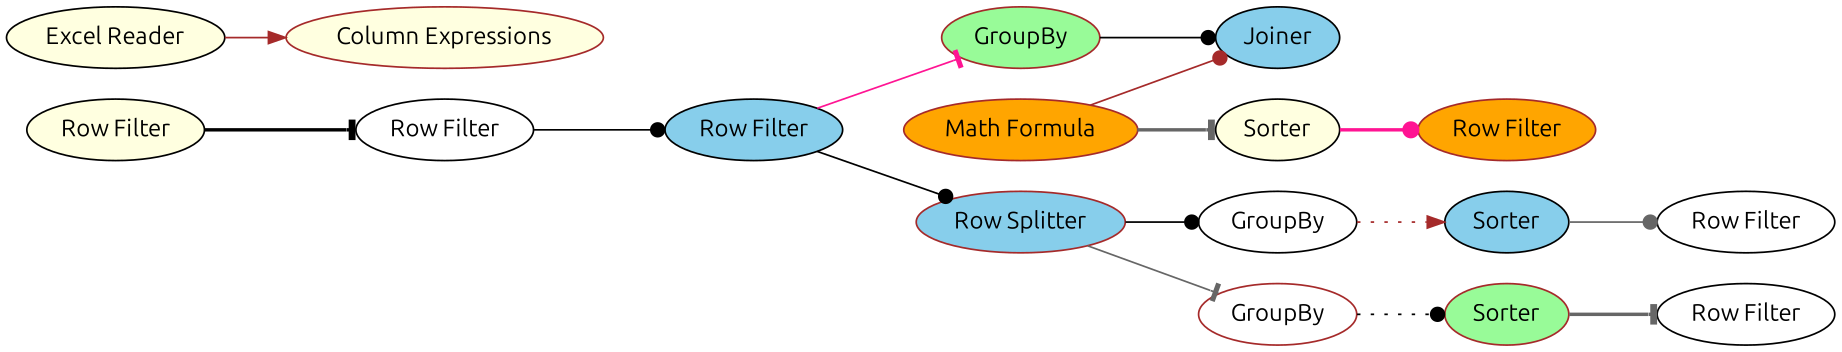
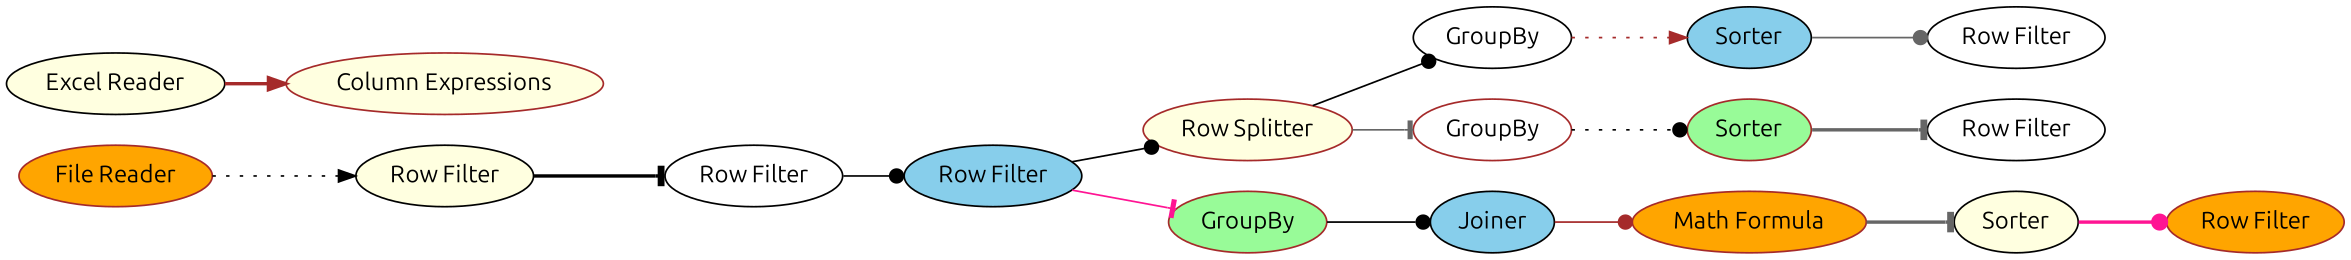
(247, 38) -> (247, 84)
(1152, 83) -> (1587, 222)
none -> (116, 176)
(1021, 222) -> (1248, 130)
